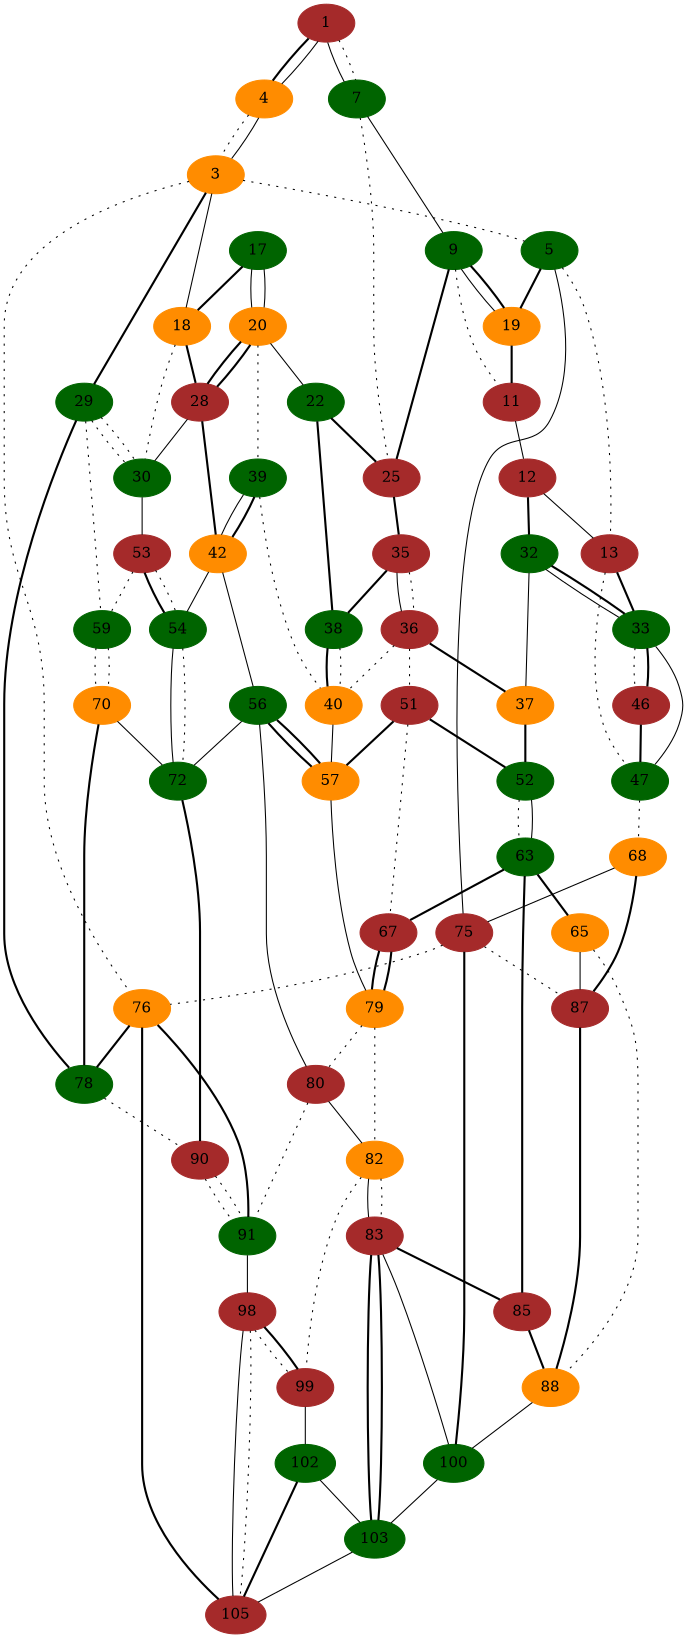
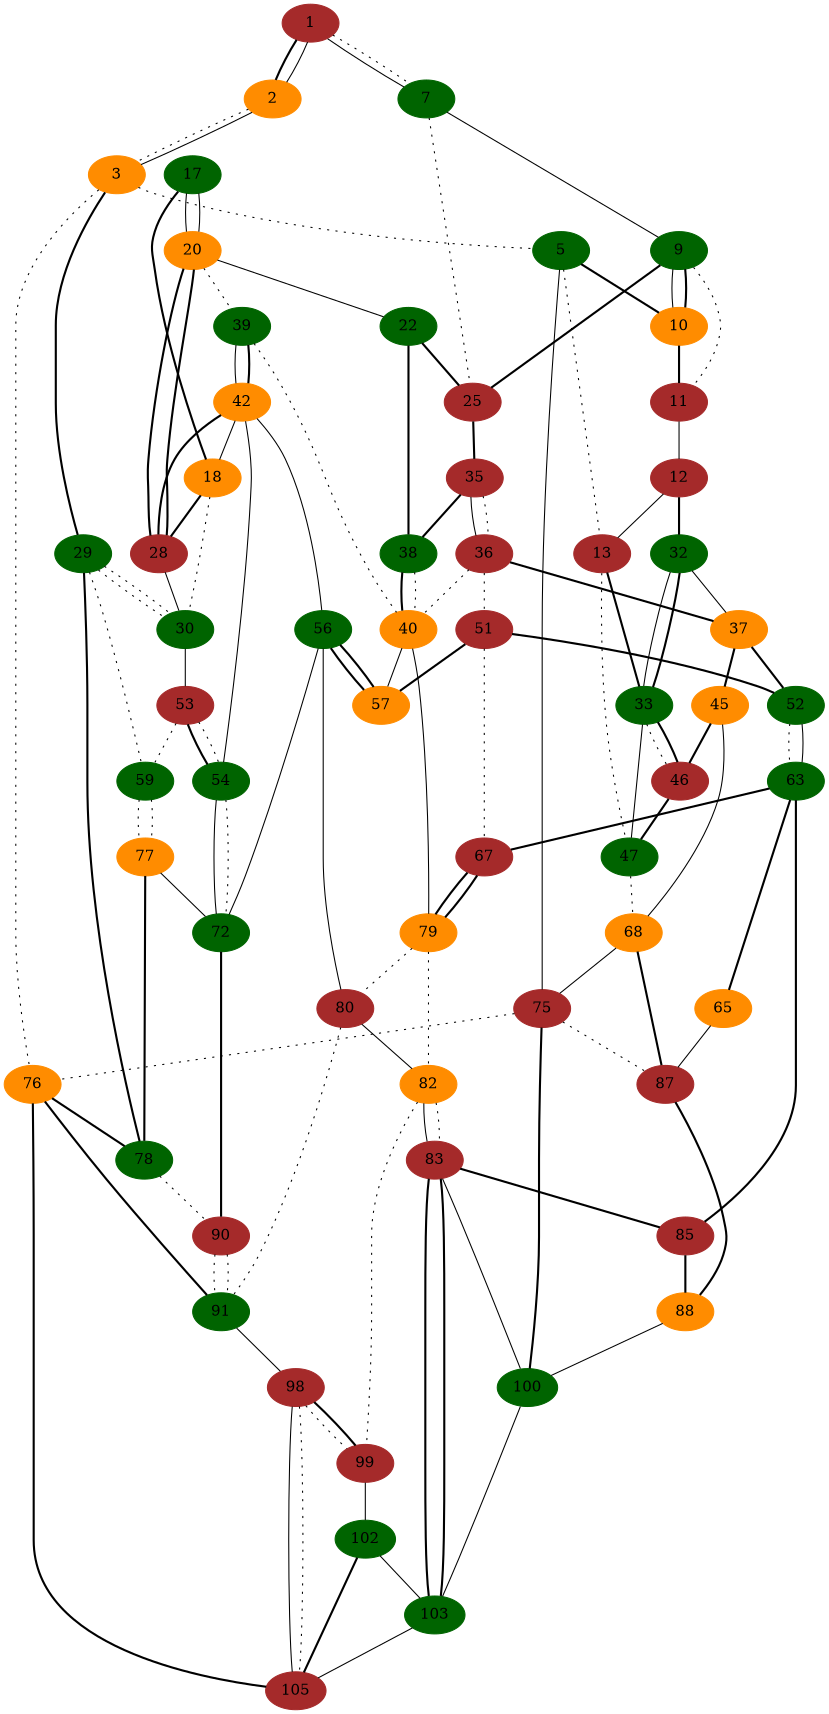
(264, 99) -> (273, 99)
(199, 251) -> (227, 440)
(512, 326) -> (679, 326)
(102, 705) -> (145, 857)
none -> (720, 705)
(340, 897) -> (426, 781)
(638, 1166) -> none
